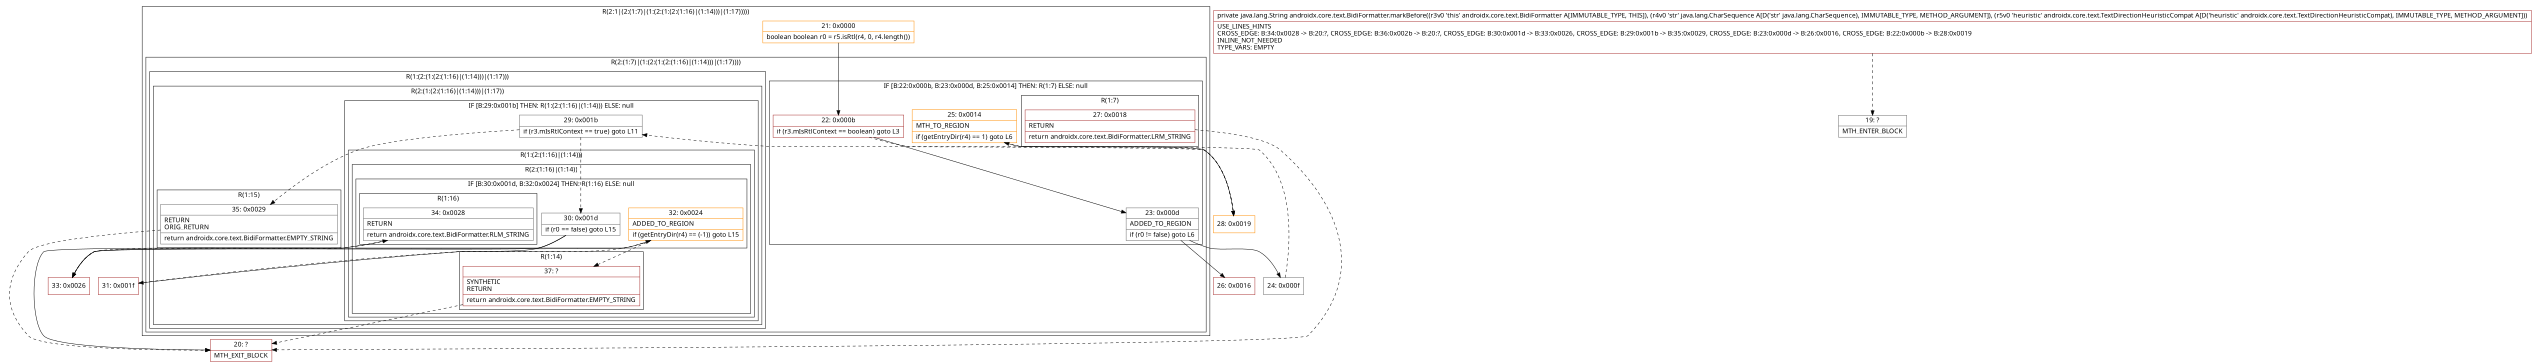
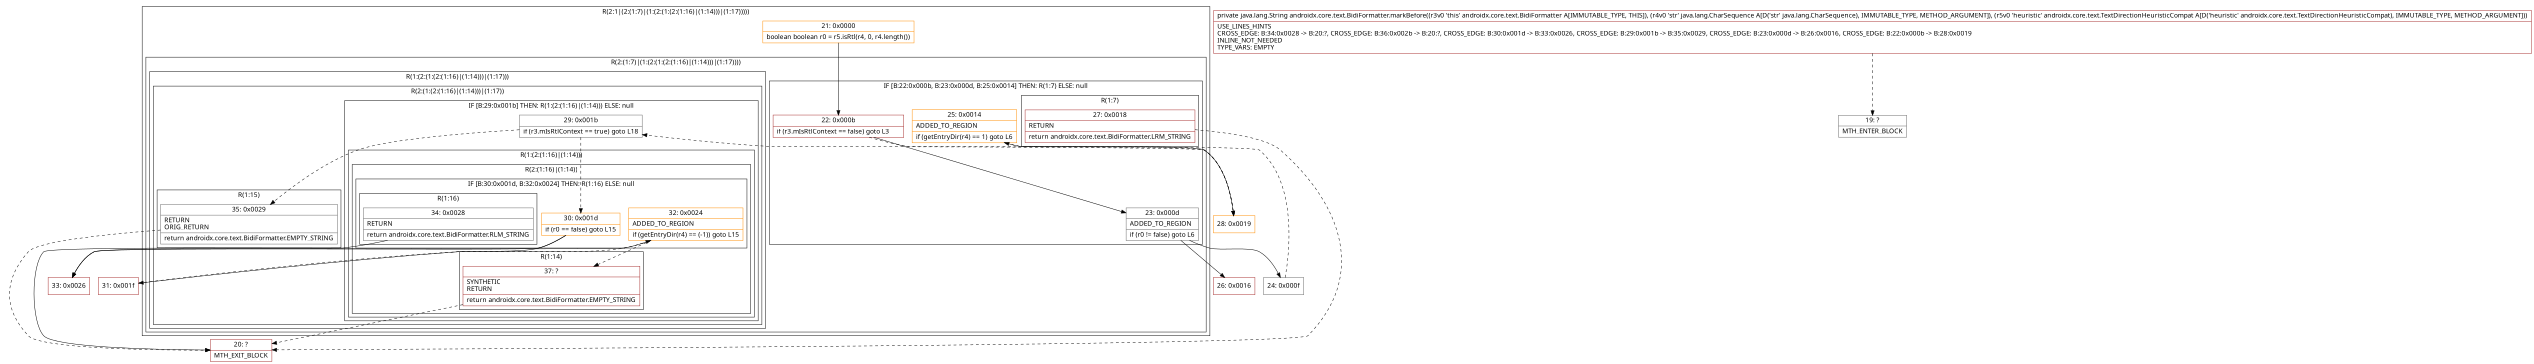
(943, 126) -> (947, 126)
(581, 132) -> (581, 132)
(838, 132) -> (833, 132)
(581, 224) -> (581, 224)
(221, 248) -> none
